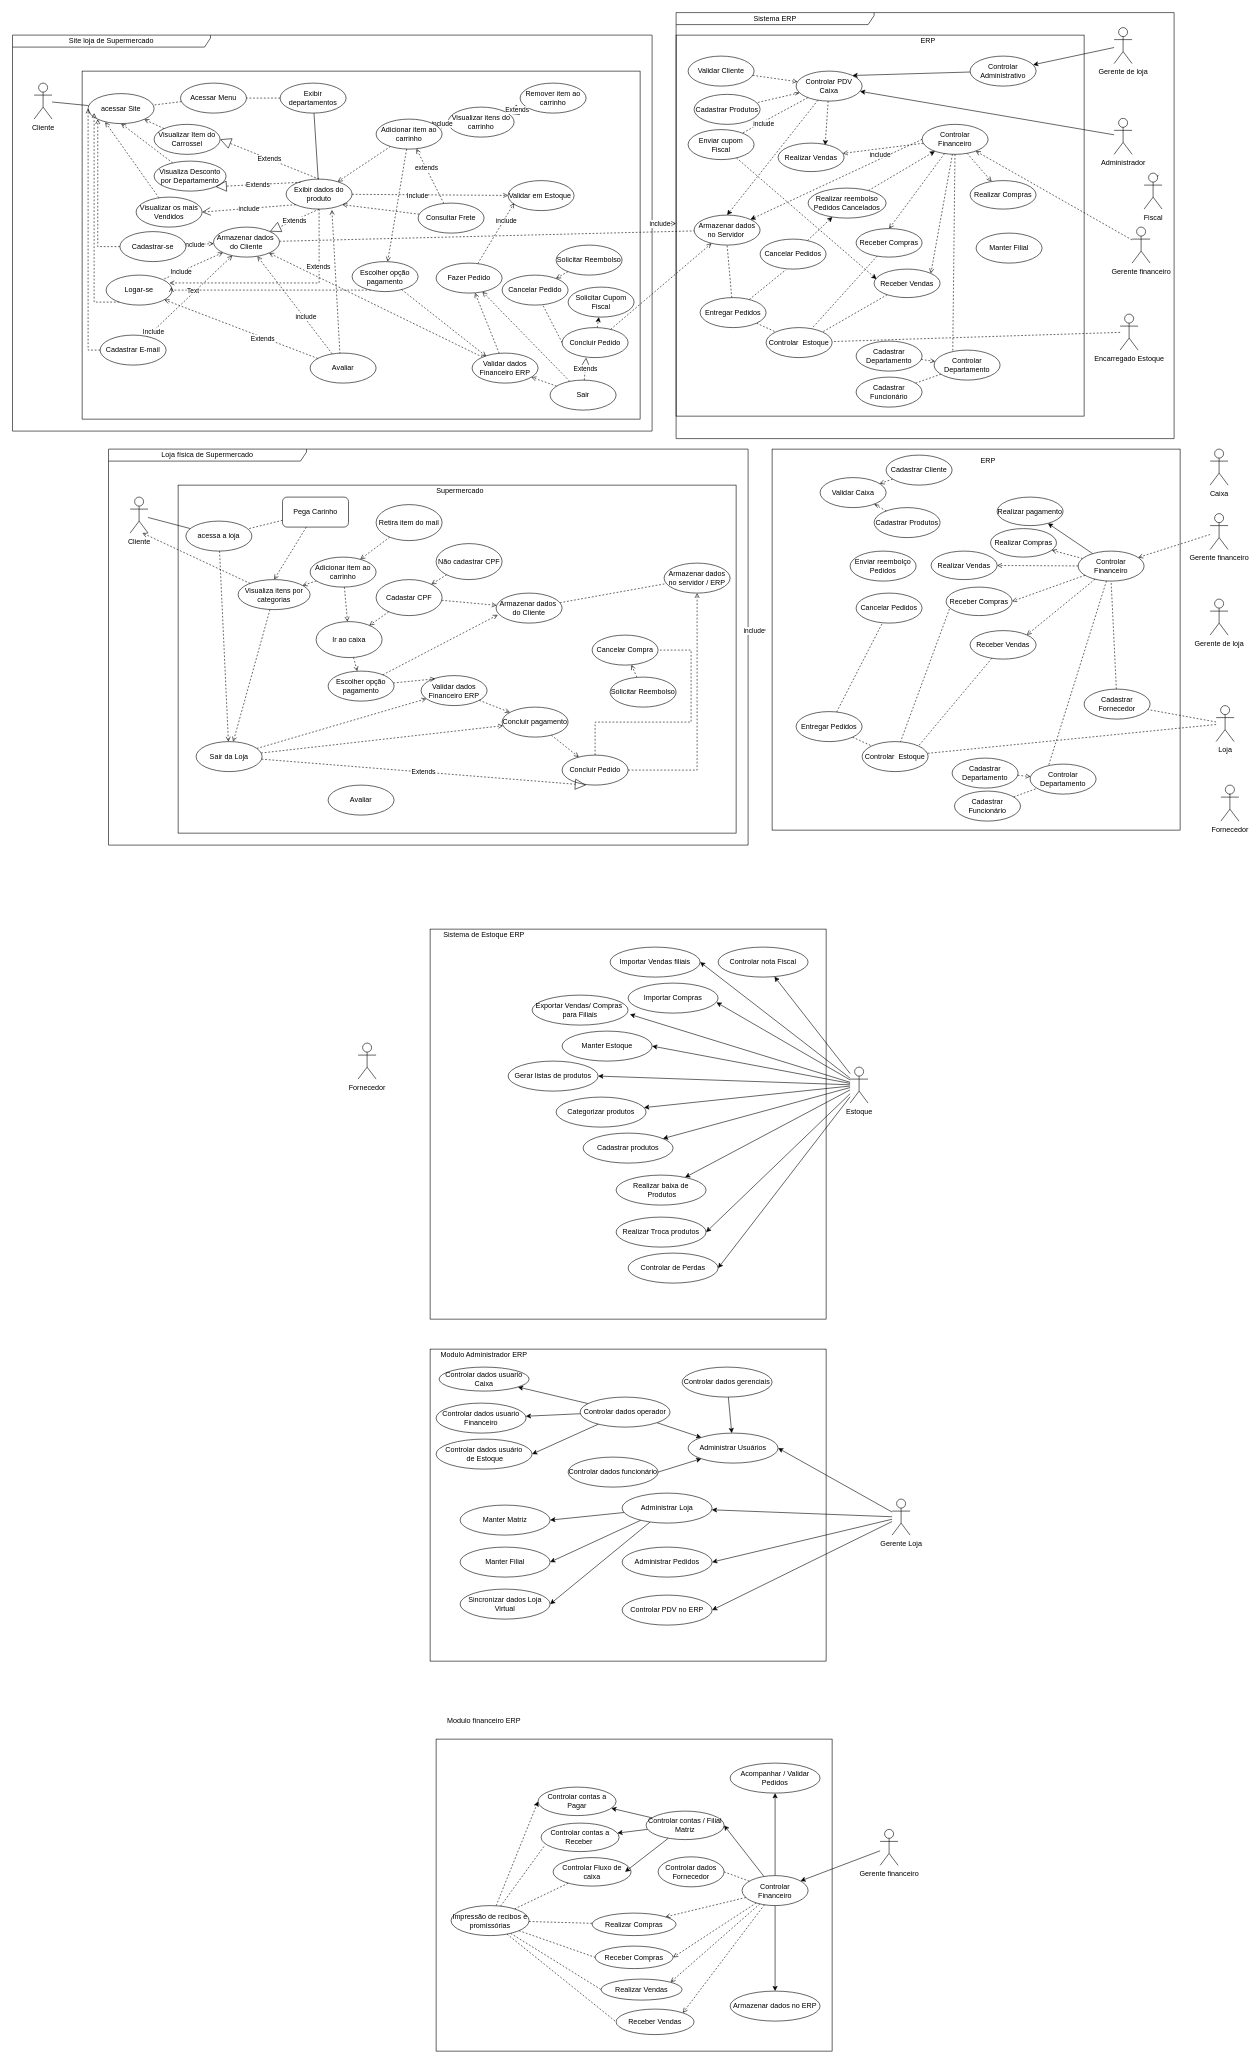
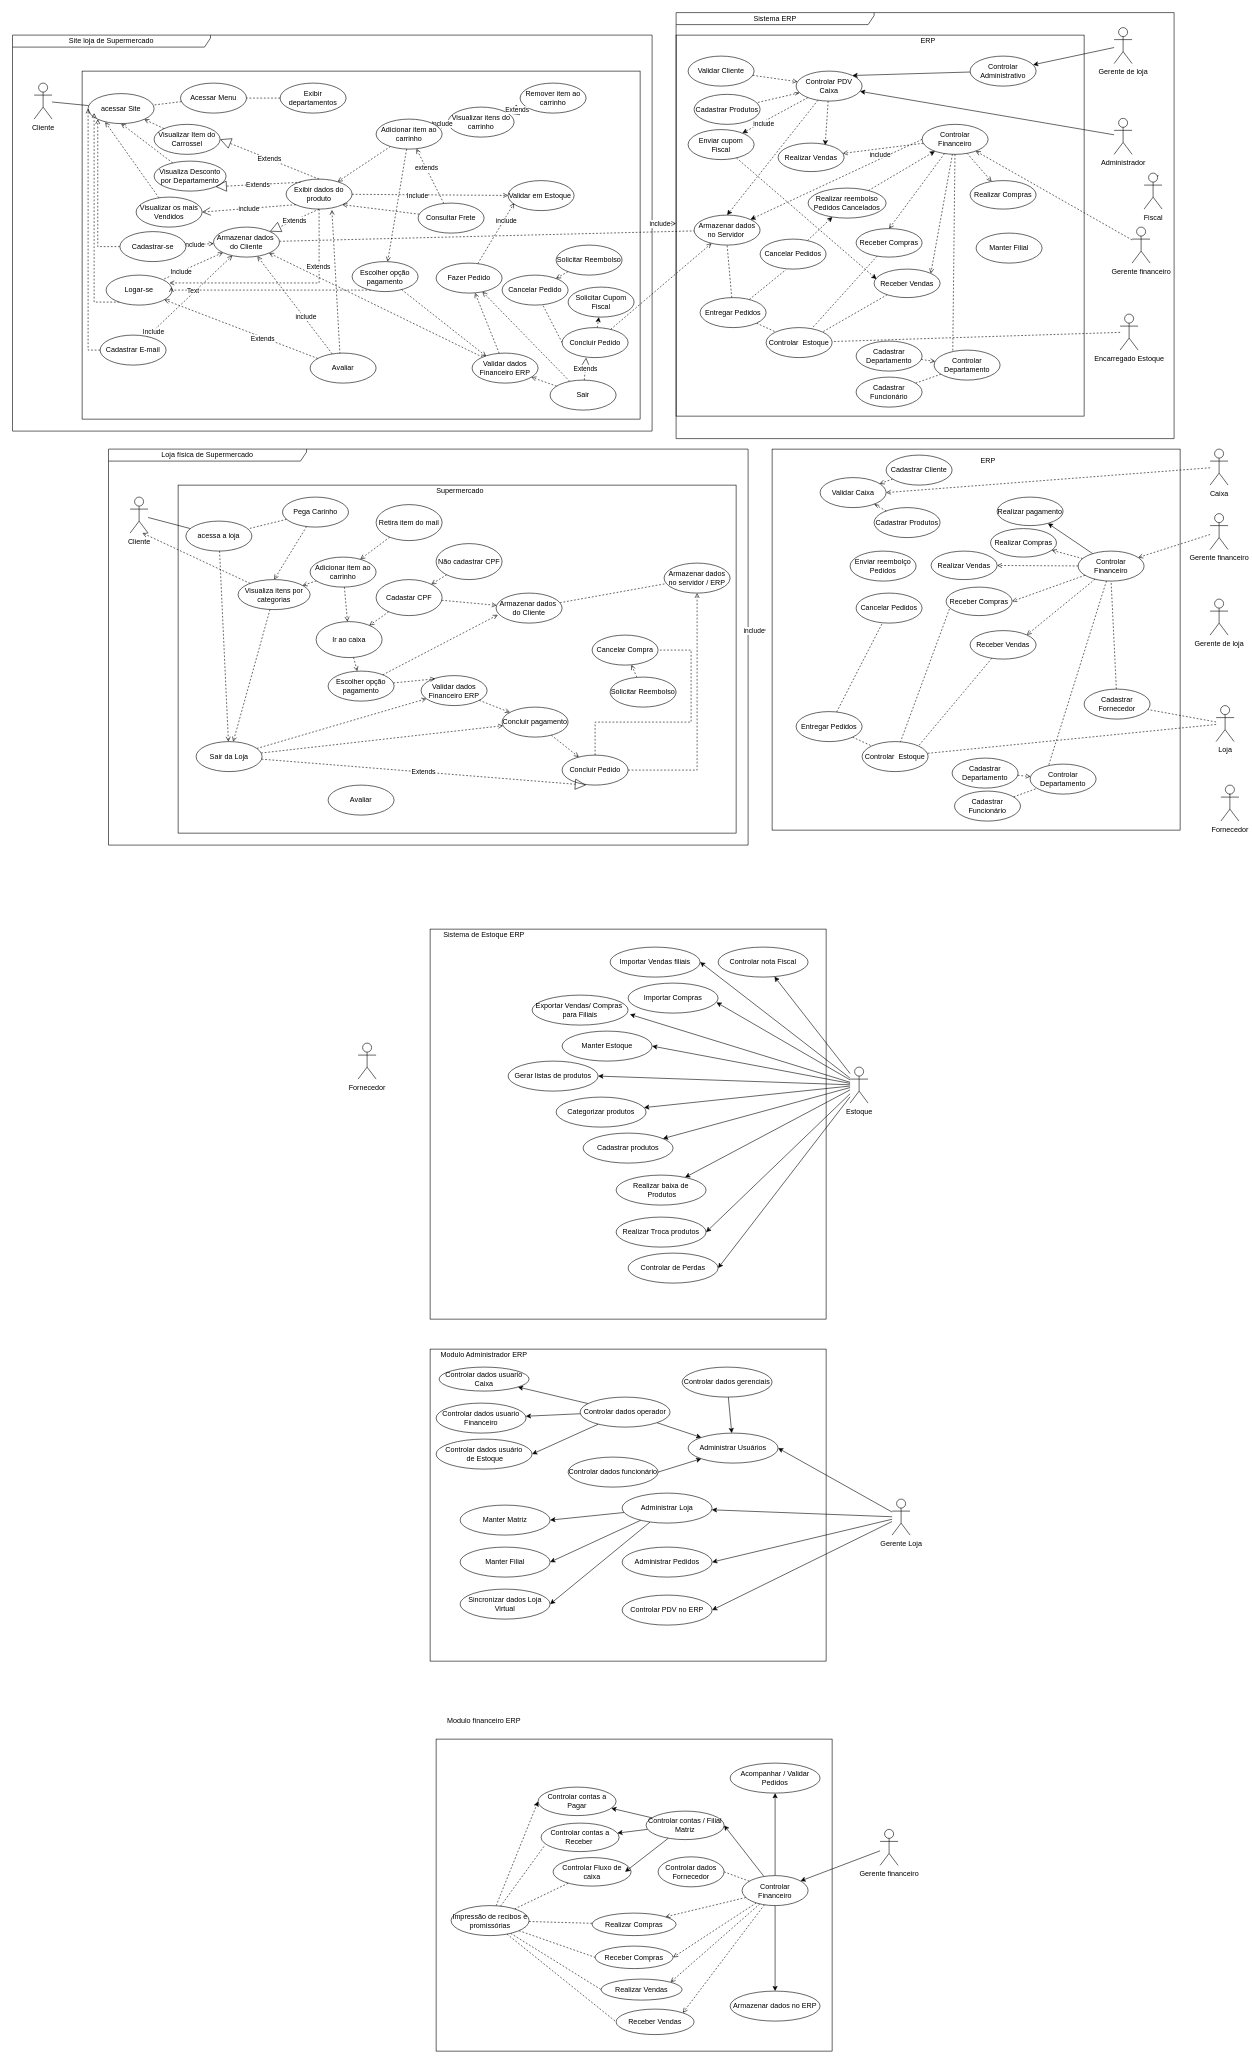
(746, 131) -> (747, 130)
(316, 145) -> none
none -> (1049, 480)
(315, 512) -> (315, 512)
